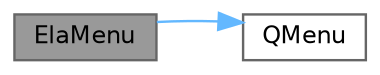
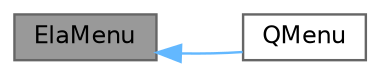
(188, 21) -> (212, 53)
